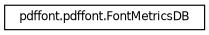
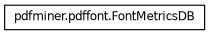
(105, 17) -> (105, 17)
